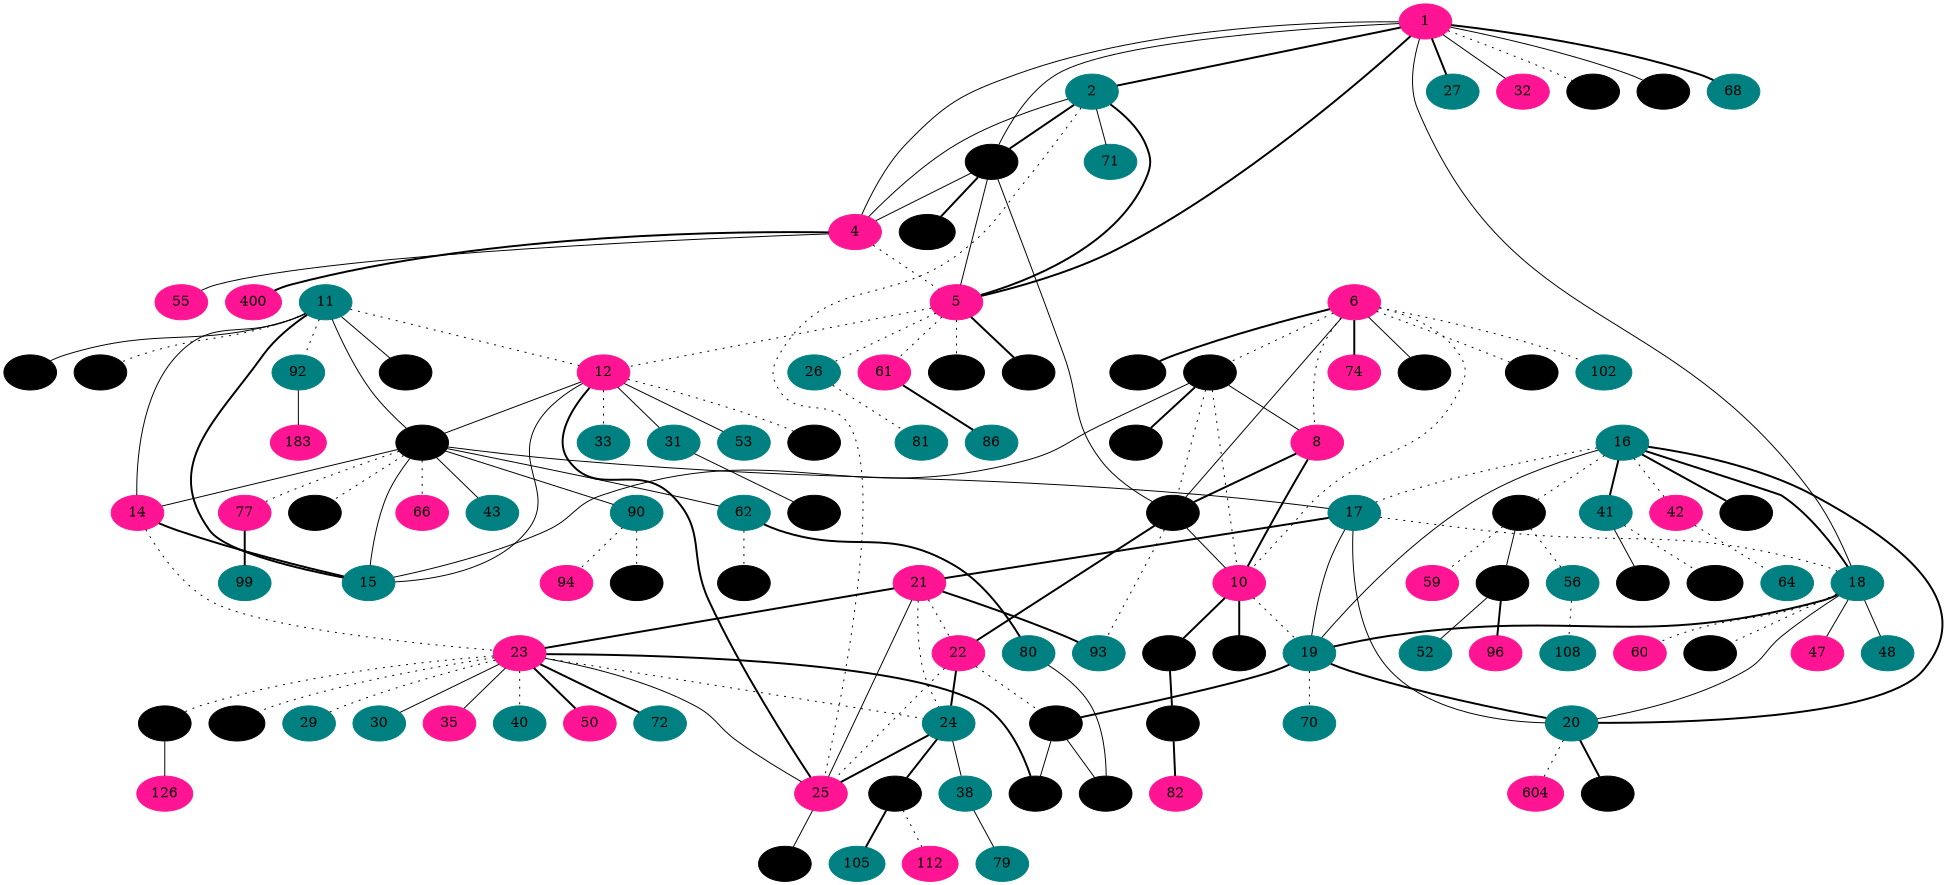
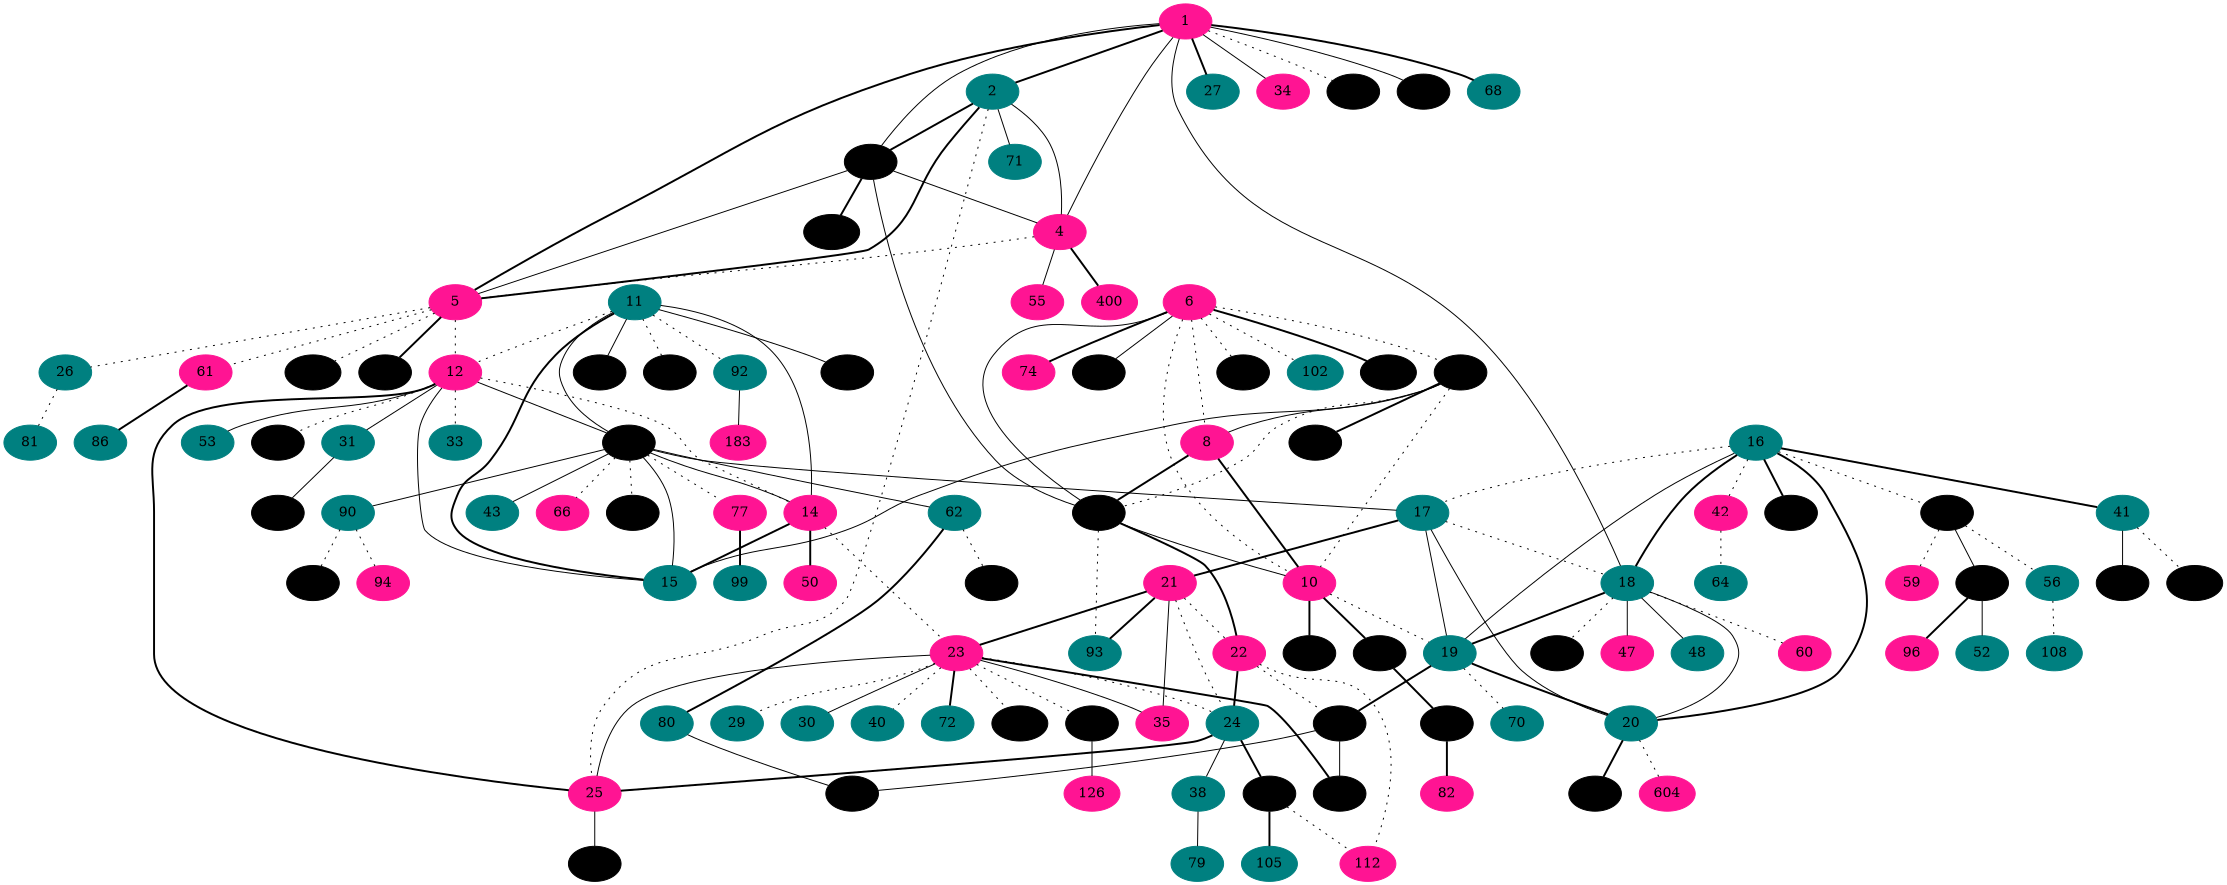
(1523, 92) -> (1283, 92)
none -> (645, 417)
(555, 688) -> (810, 548)
(870, 688) -> (1166, 653)
(890, 723) -> (1379, 715)
